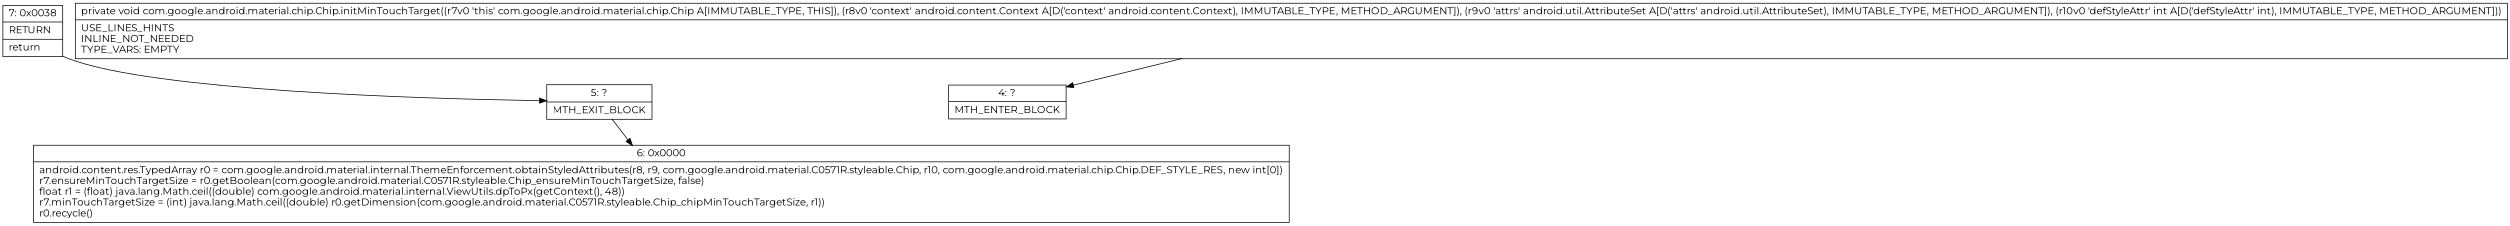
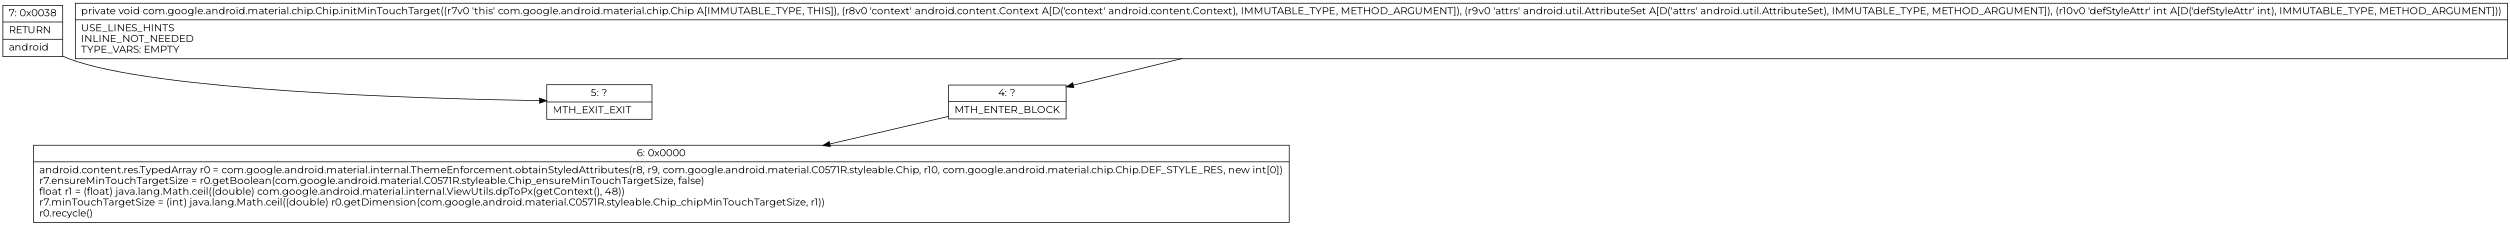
(25, 48) -> (29, 48)
(599, 110) -> (592, 110)
(620, 129) -> (889, 130)
